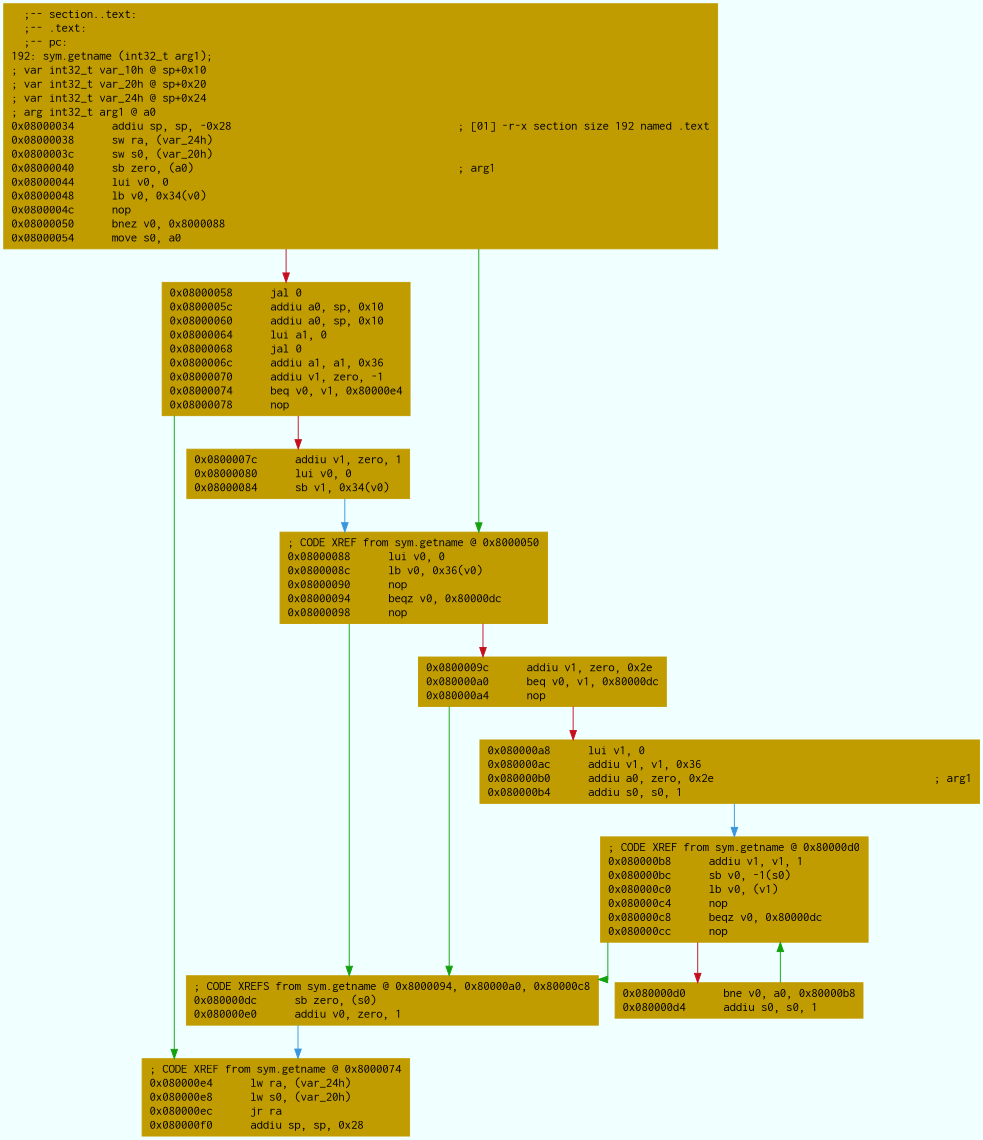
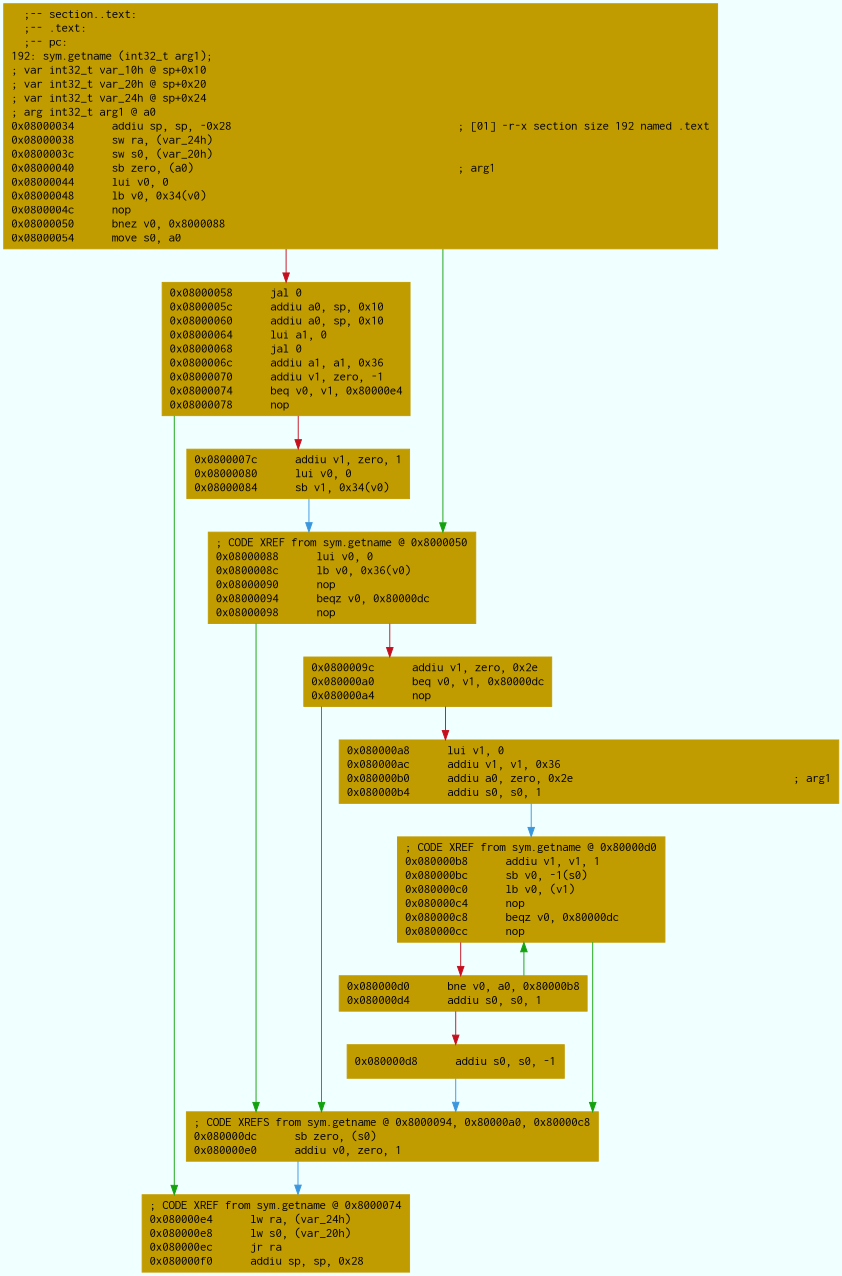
none -> (456, 1061)
